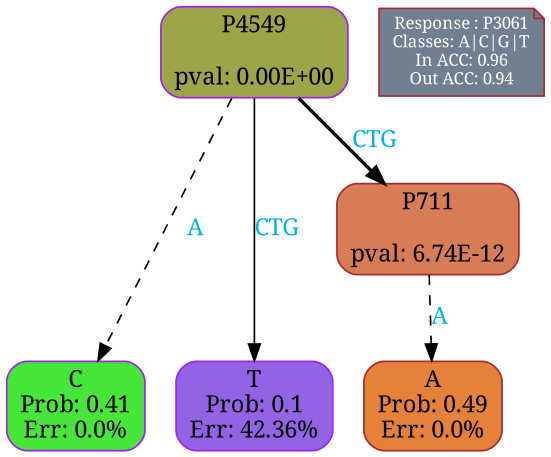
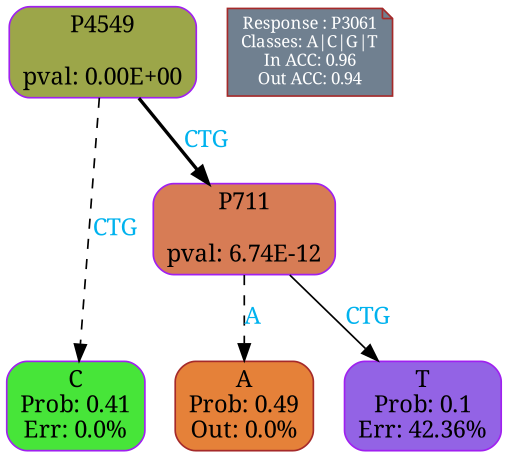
(254, 221) -> (328, 312)
(195, 229) -> (115, 229)
(428, 229) -> (244, 229)
(433, 406) -> (244, 406)
